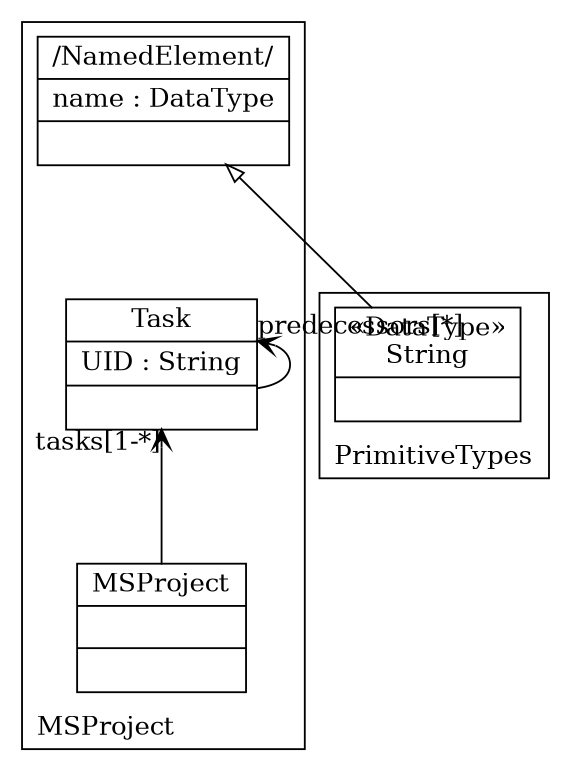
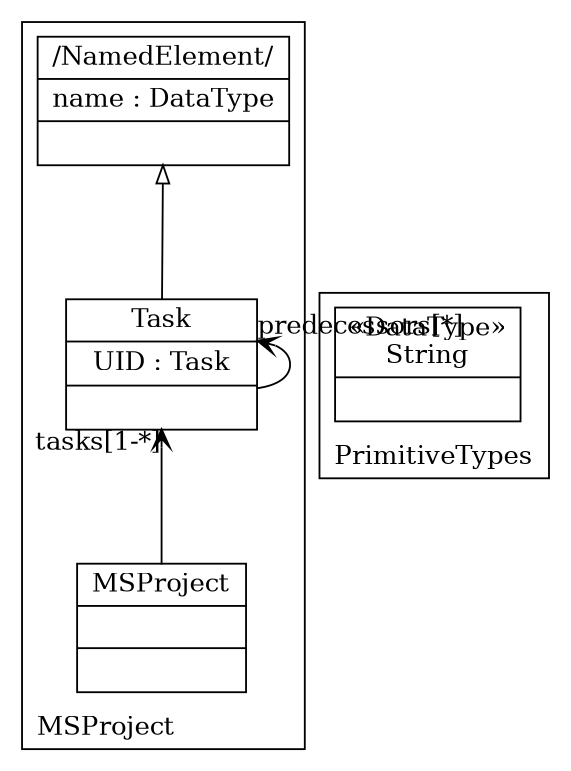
(316, 253) -> (162, 242)
(162, 363) -> (162, 363)
